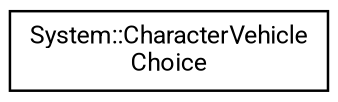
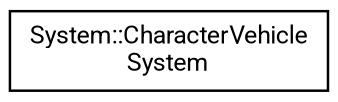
(169, 51) -> (169, 51)
